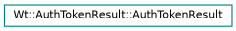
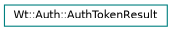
(118, 16) -> (86, 16)
